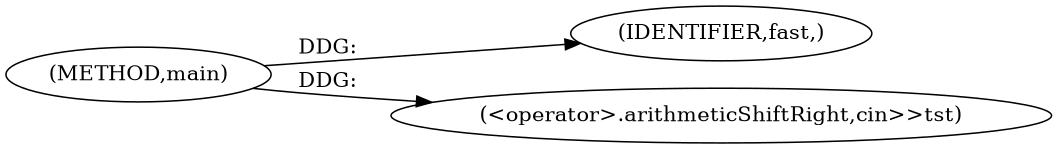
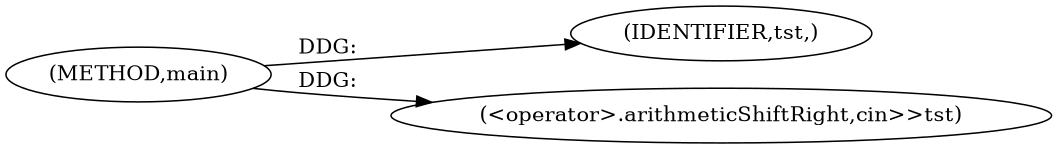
(721, 33) -> (721, 33)
